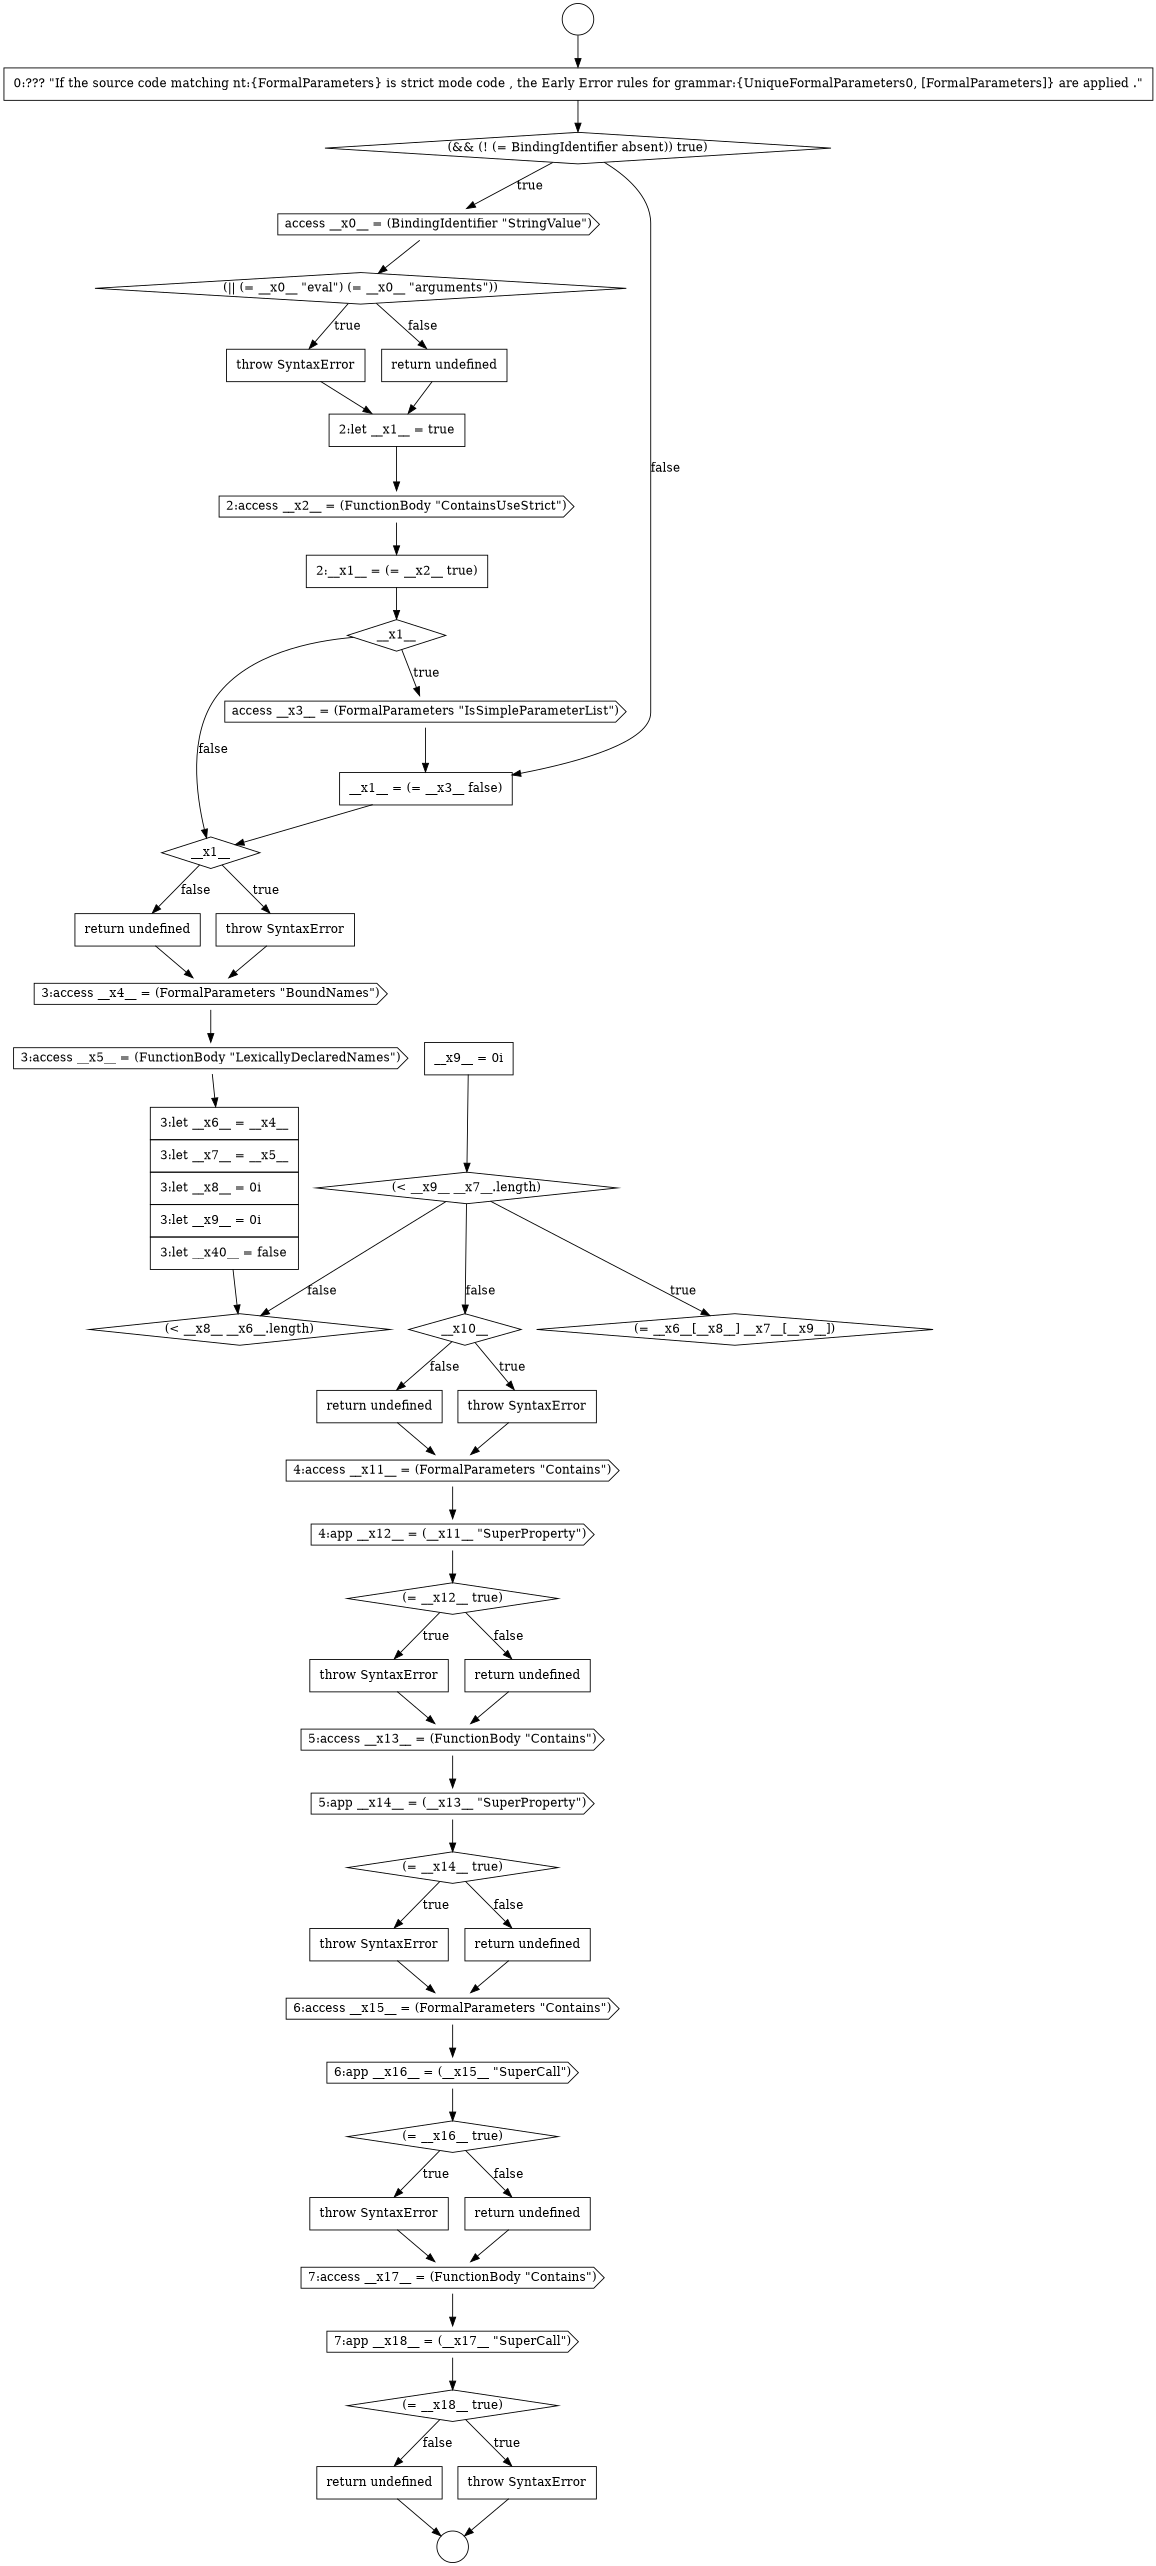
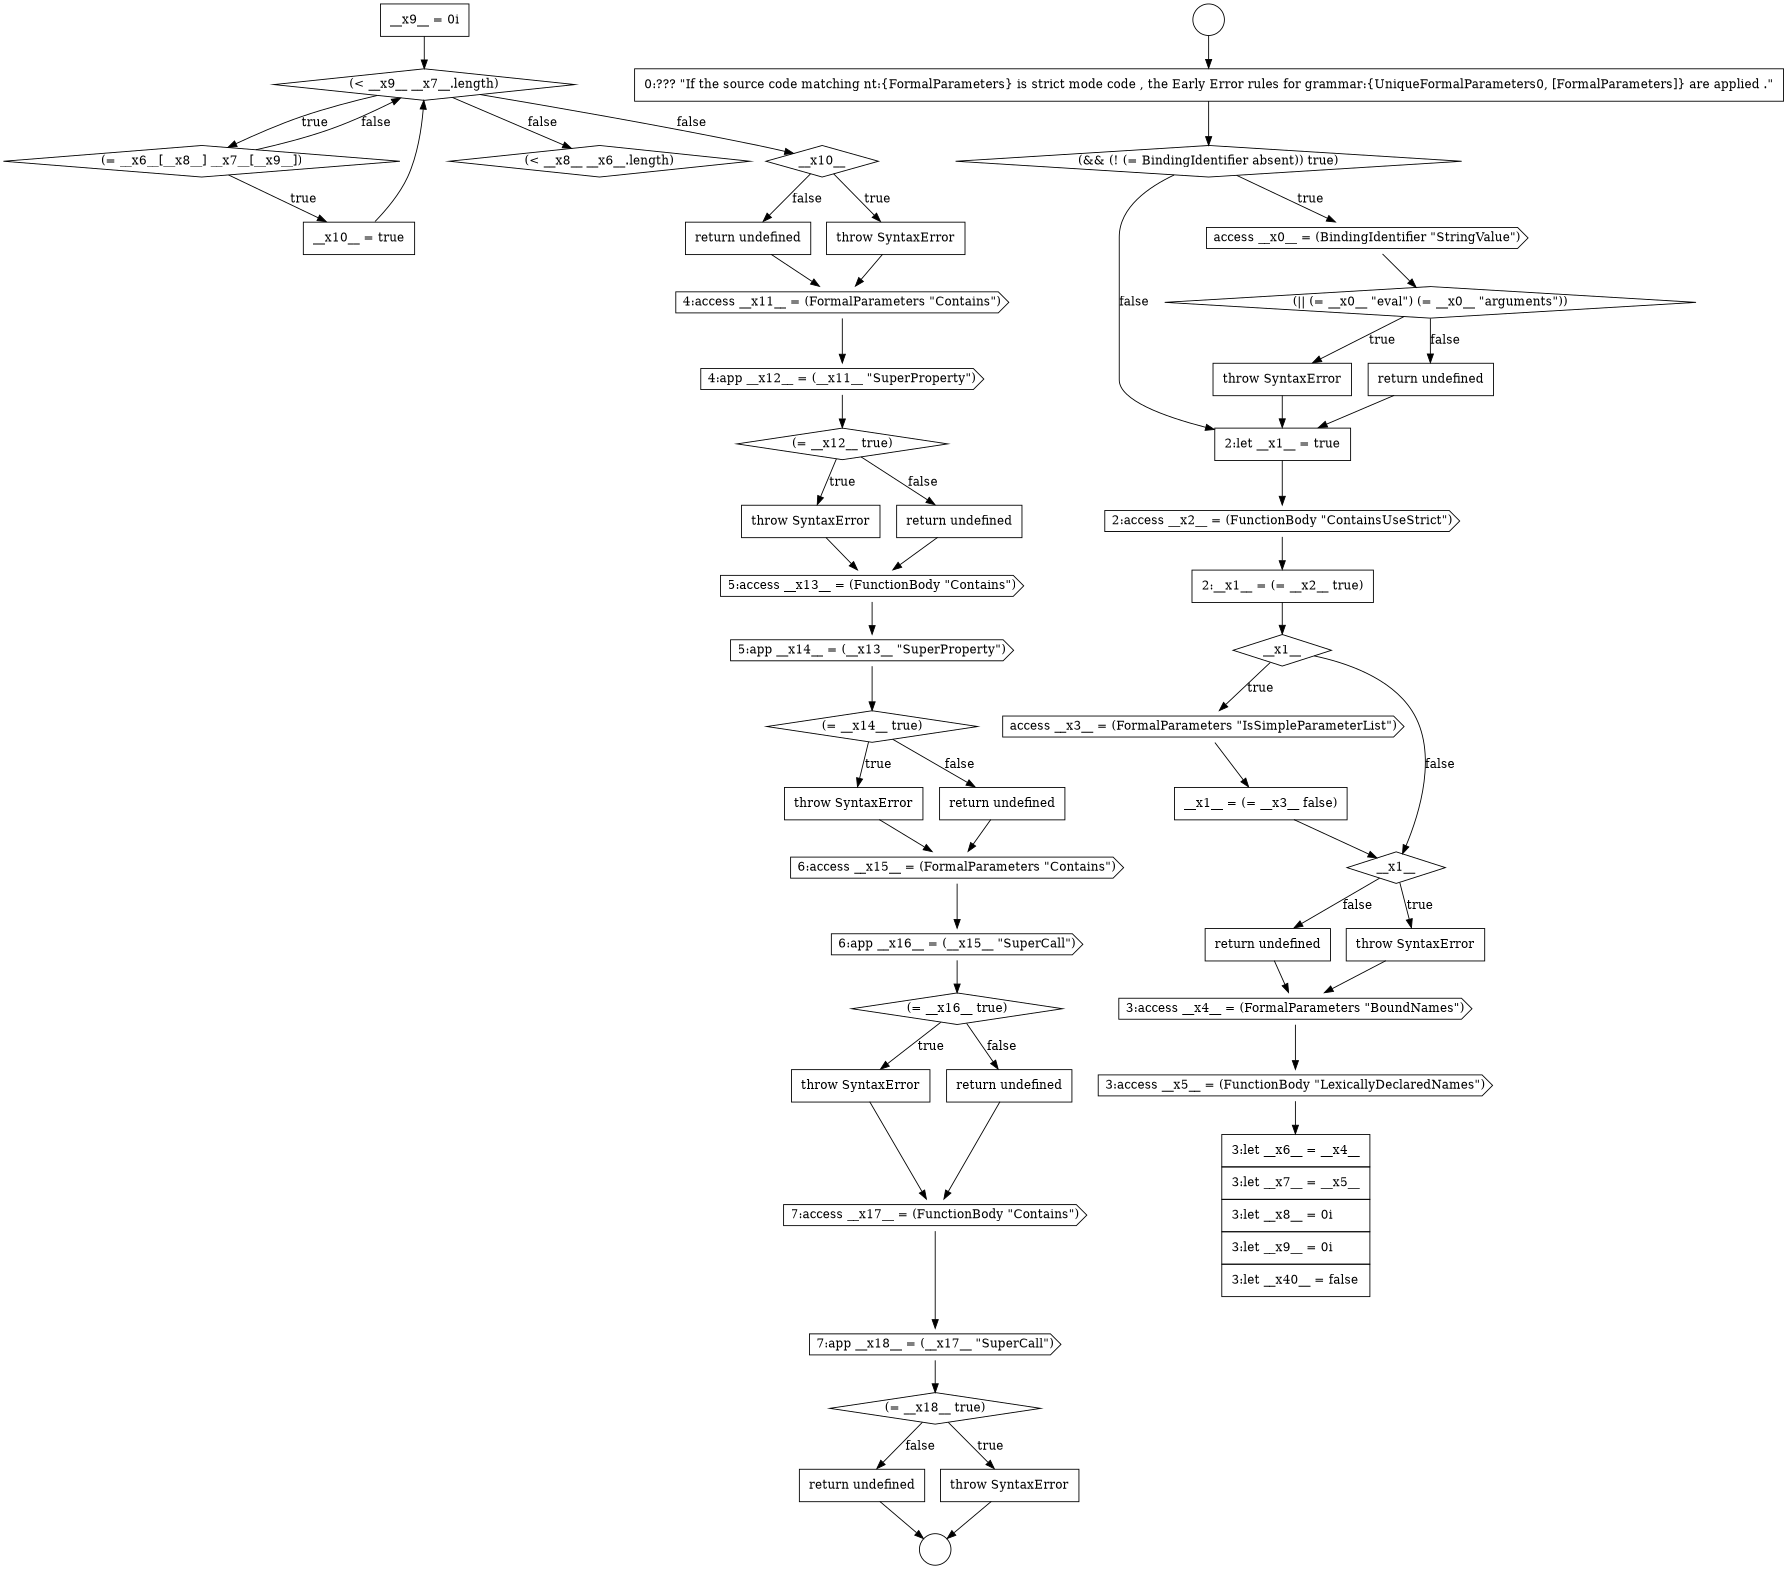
none -> (326, 131)
none -> (359, 238)
(651, 503) -> (1119, 316)
(235, 1287) -> none
